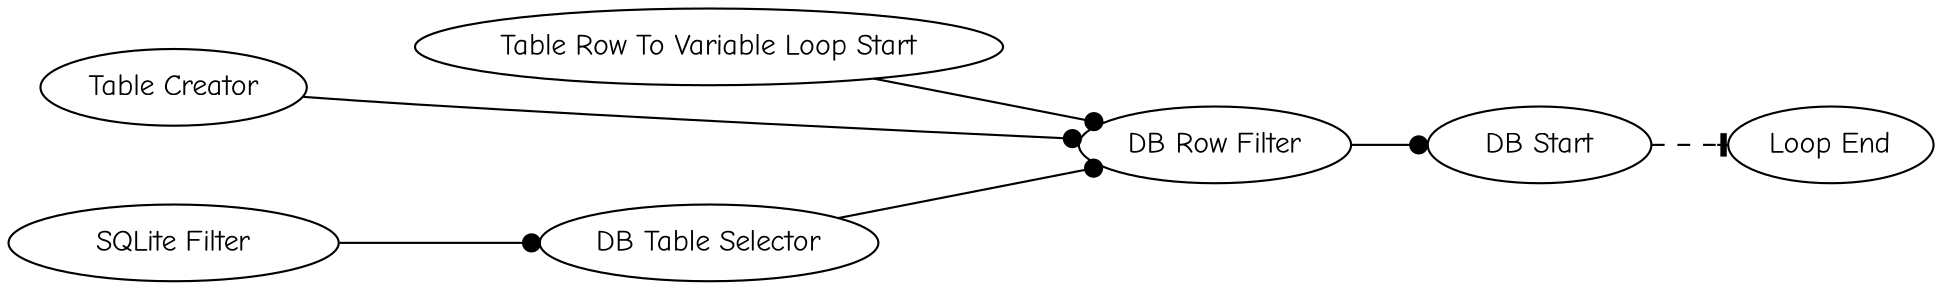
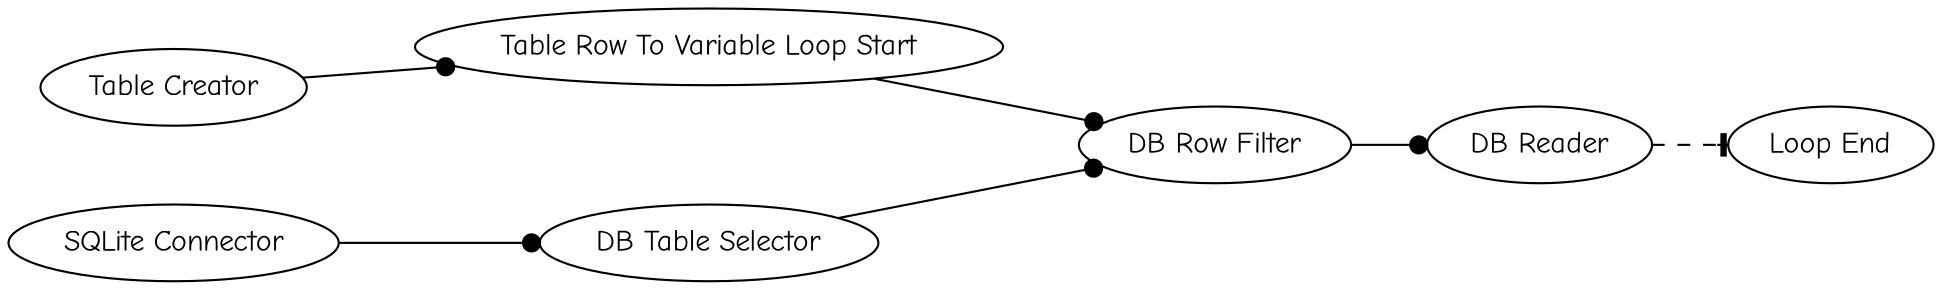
(683, 119) -> (370, 73)
(1540, 145) -> (1540, 145)
(174, 243) -> (174, 243)
